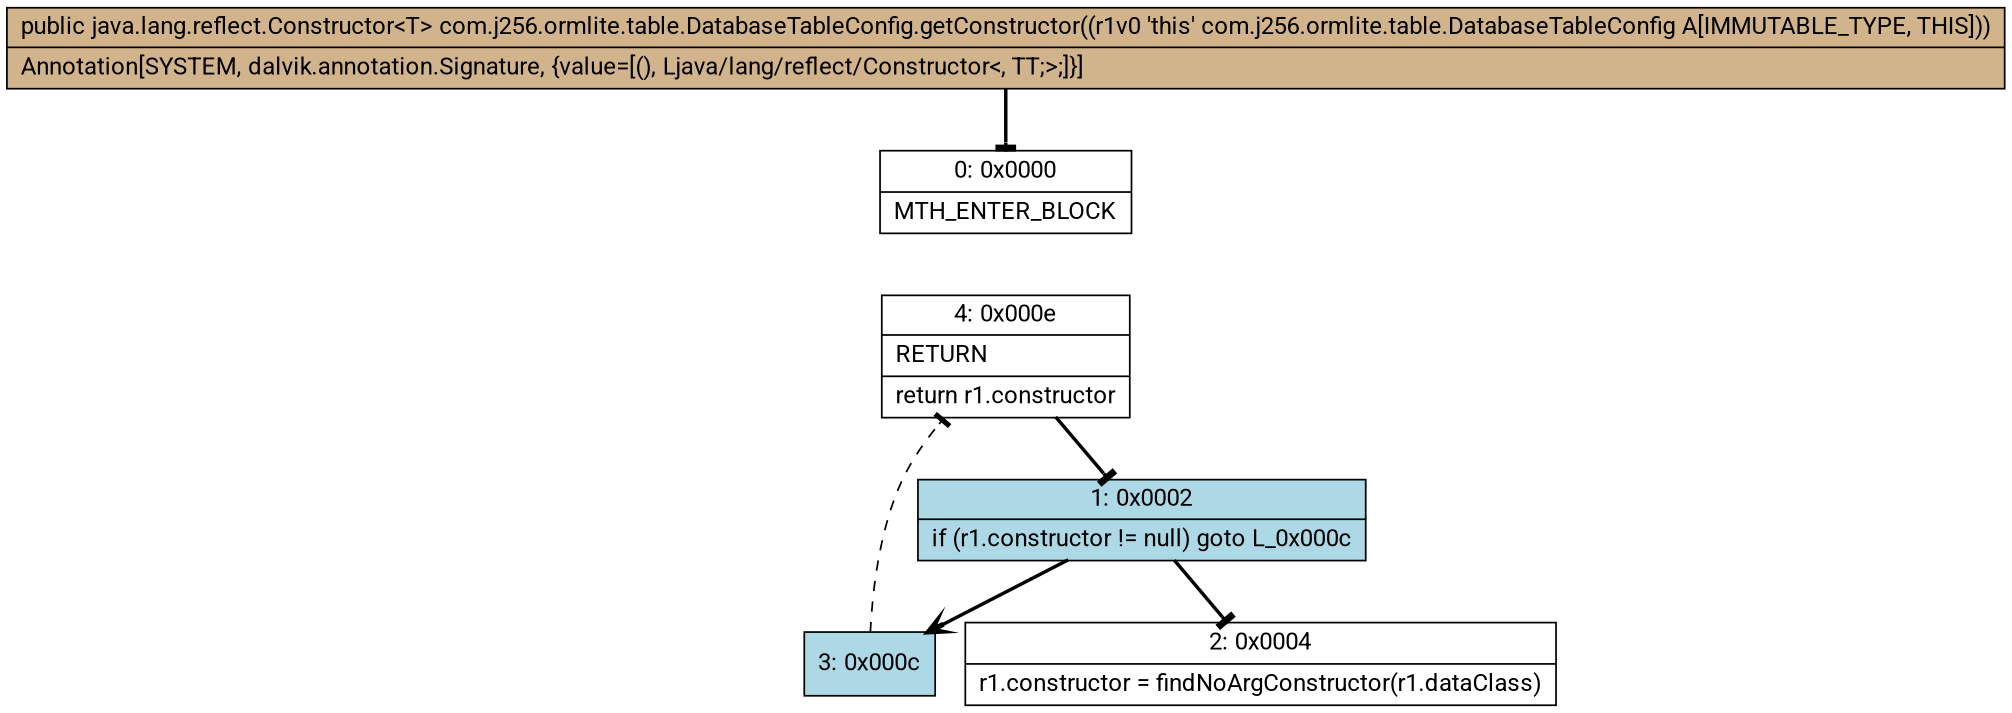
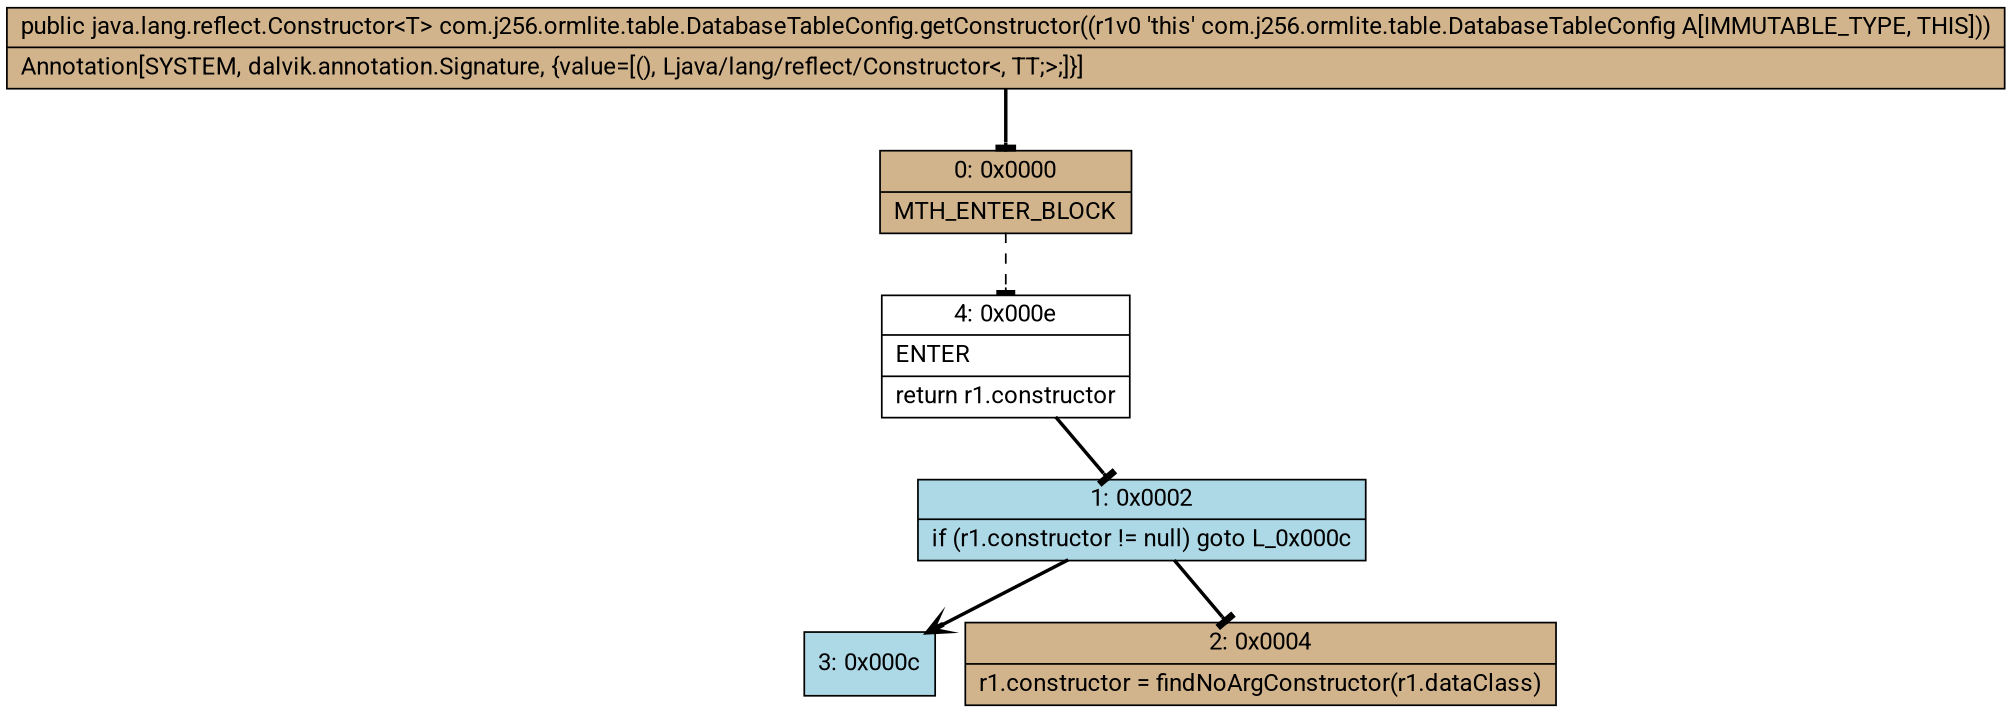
(1006, 192) -> (1006, 192)
(942, 355) -> (933, 355)
(887, 522) -> (1006, 260)
(1261, 664) -> (1261, 664)
